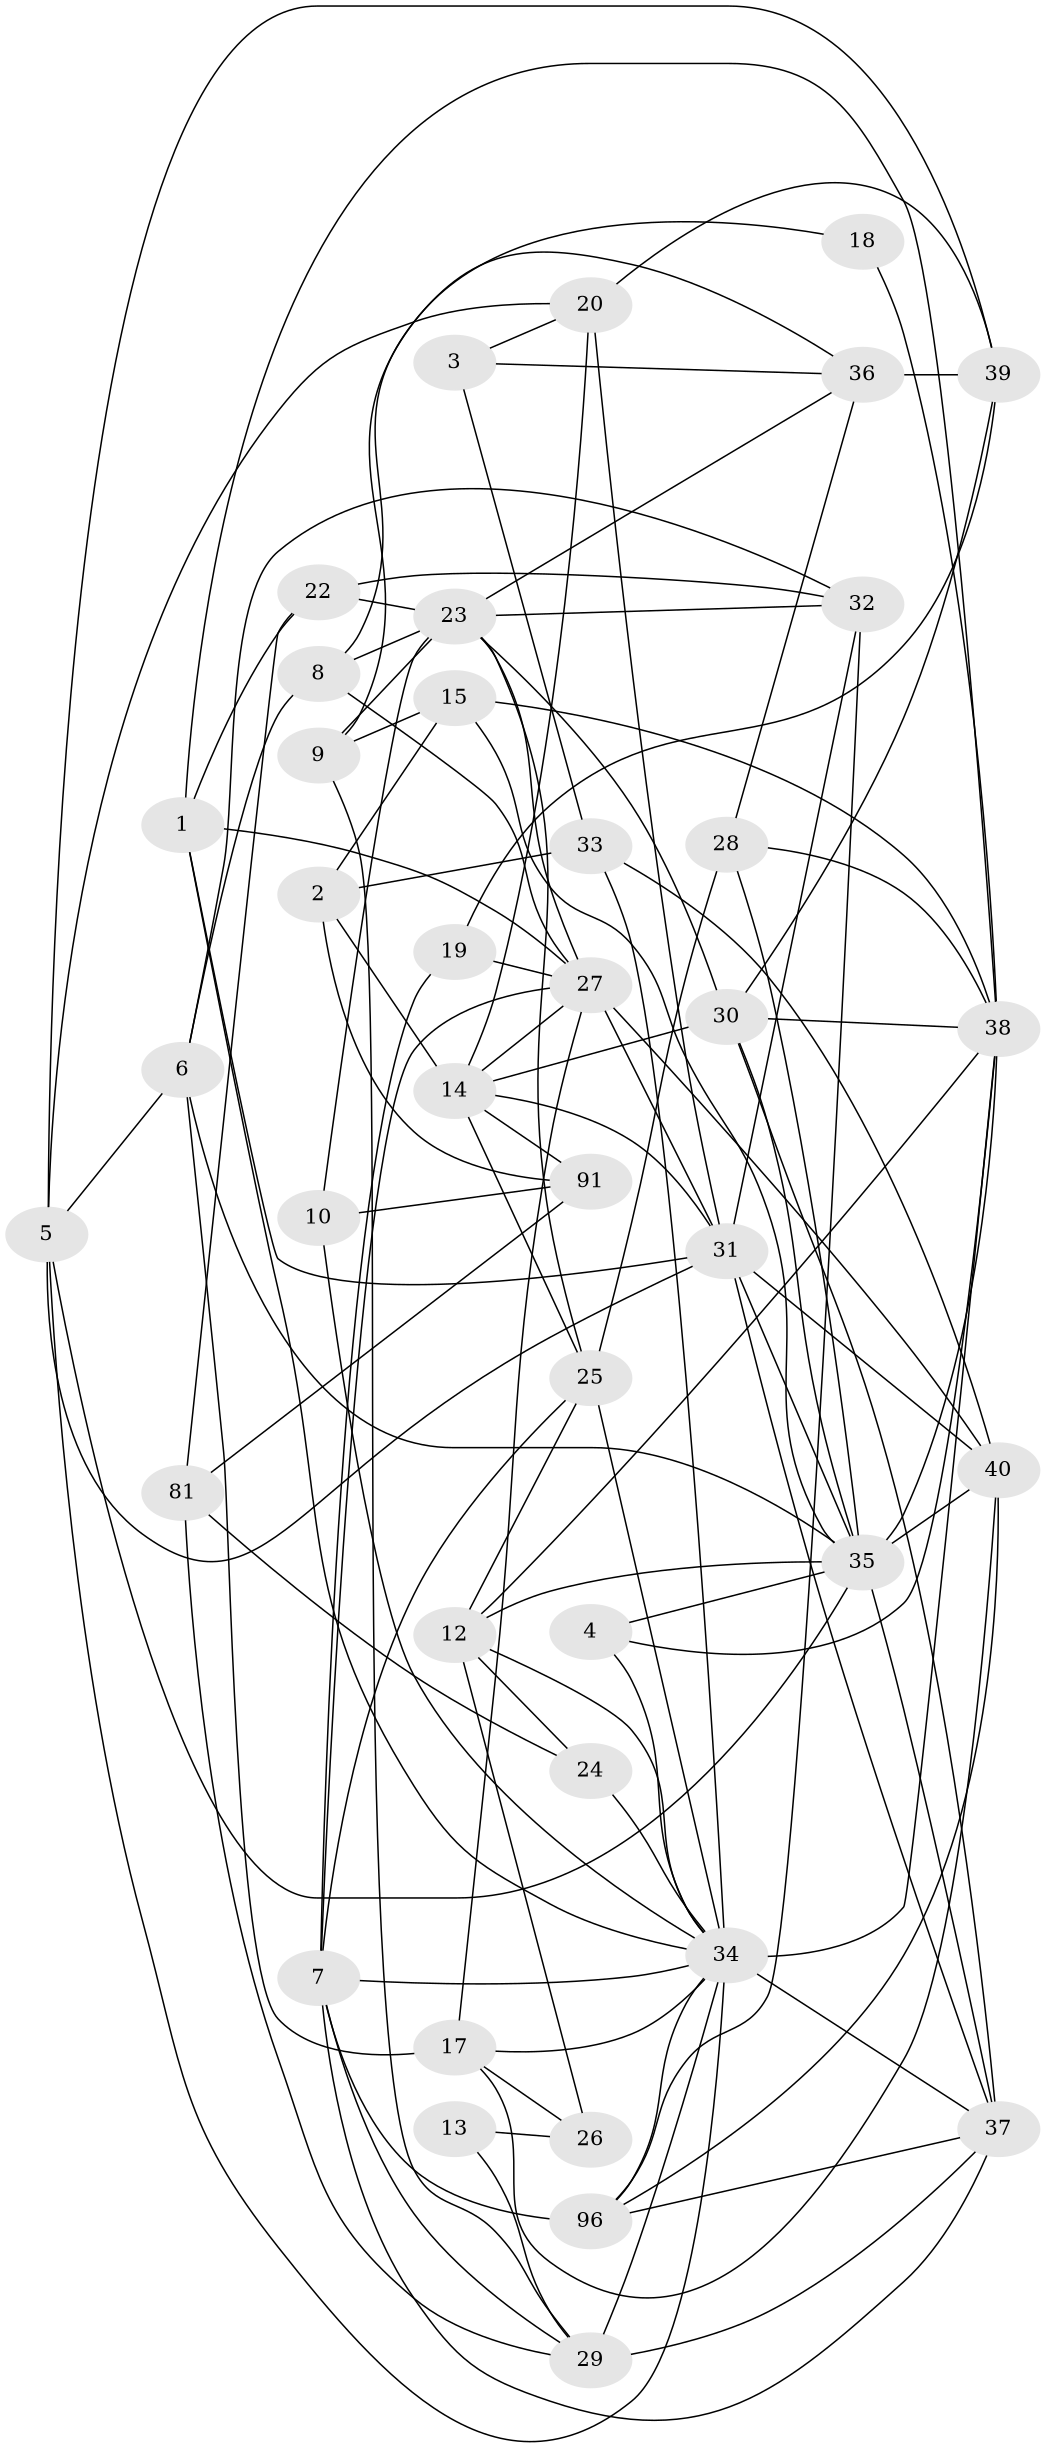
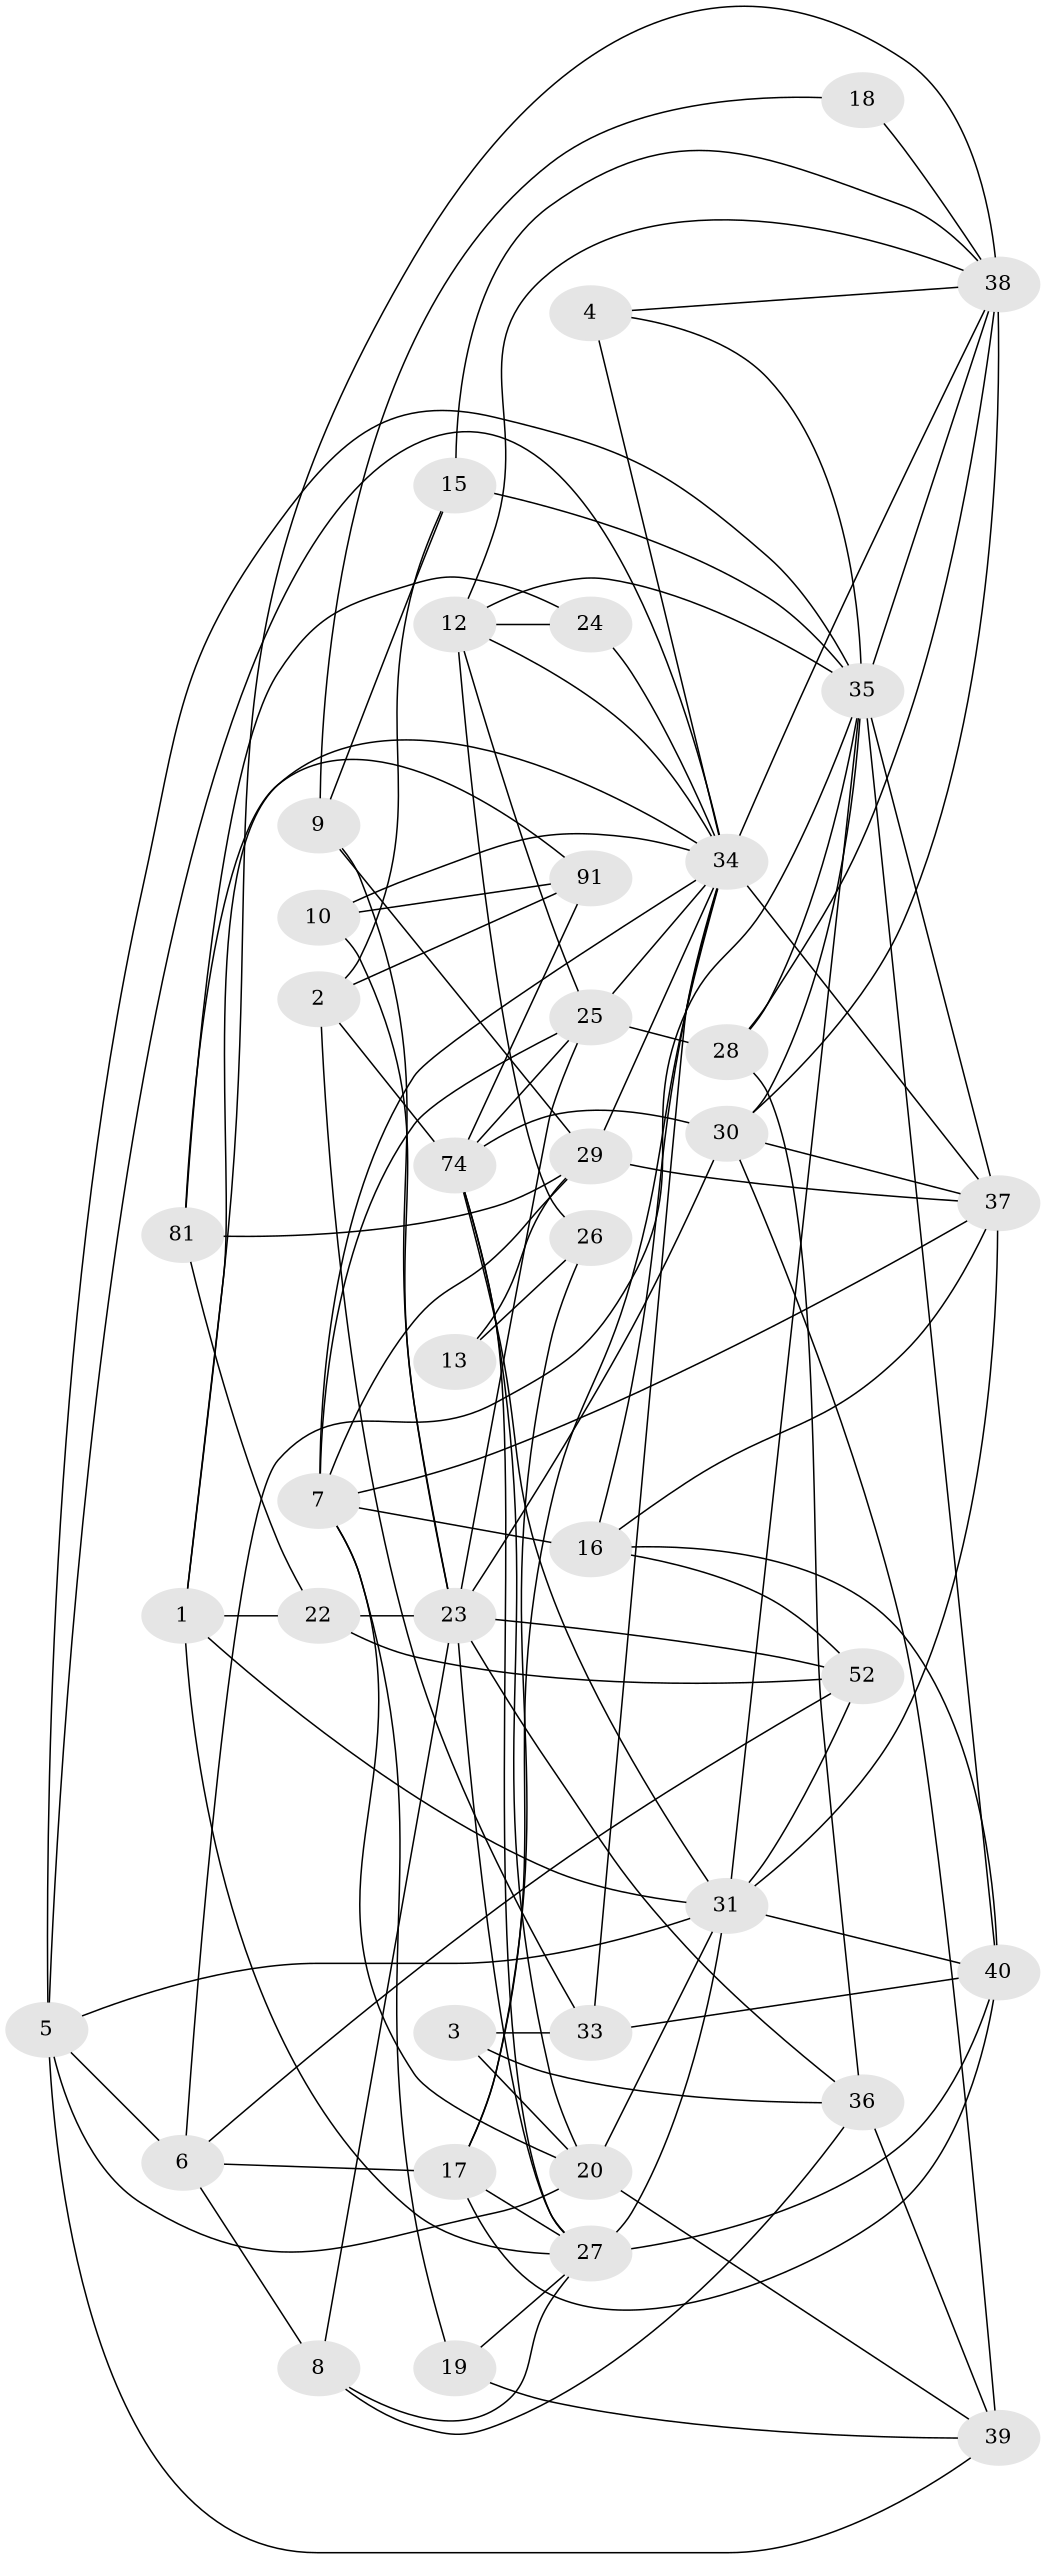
(863, 604) -> (863, 1676)
(455, 1091) -> (455, 1166)
(353, 1421) -> (361, 1884)
(591, 2221) -> (591, 1549)
